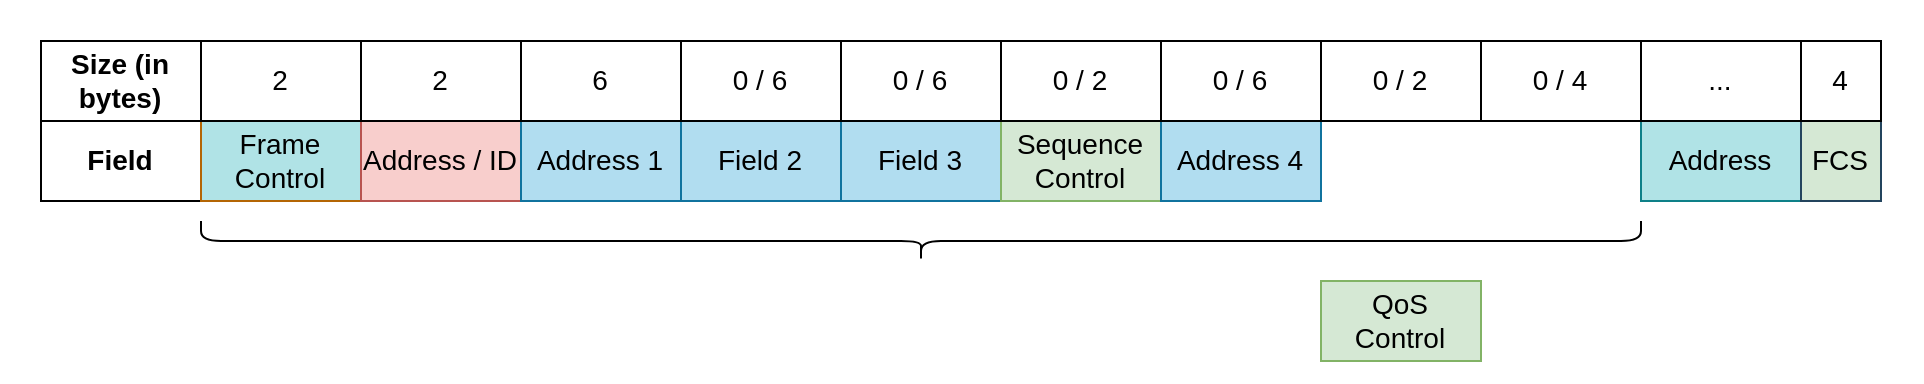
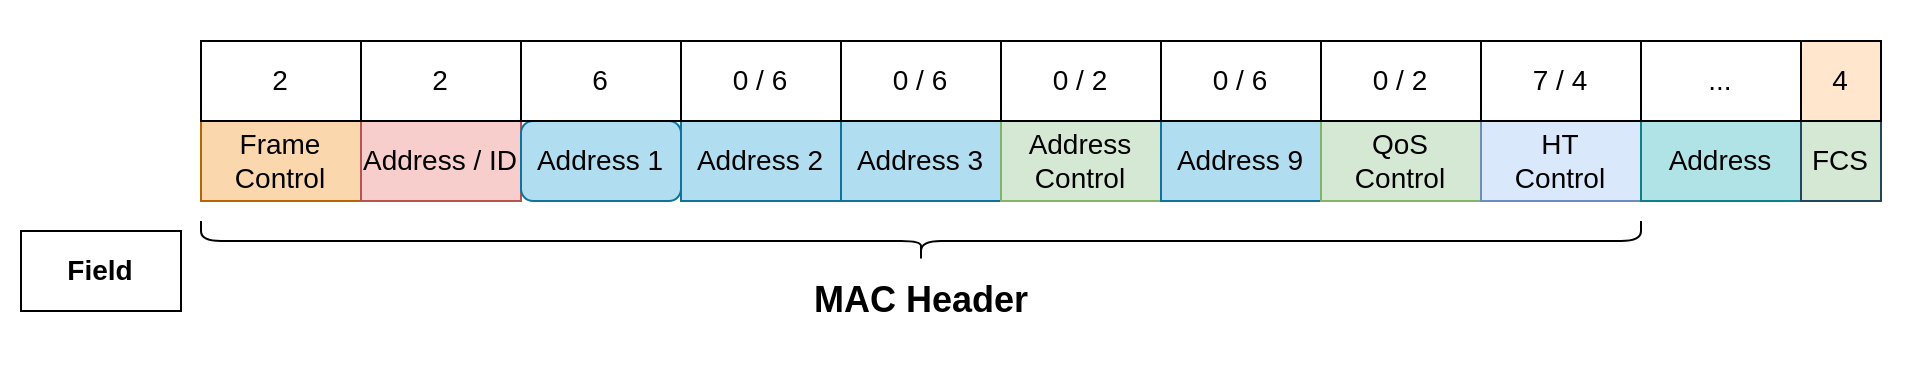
(121, 81) -> none
(1561, 81) -> (1561, 81)
(1841, 81) -> (1841, 81)
(121, 161) -> (101, 271)
(281, 161) -> (281, 161)
(601, 161) -> (601, 161)
(761, 161) -> (761, 161)
(921, 161) -> (921, 161)
(1081, 161) -> (1081, 161)
(1241, 161) -> (1241, 161)
none -> (1561, 161)
none -> (921, 301)
(1401, 321) -> (1401, 161)
